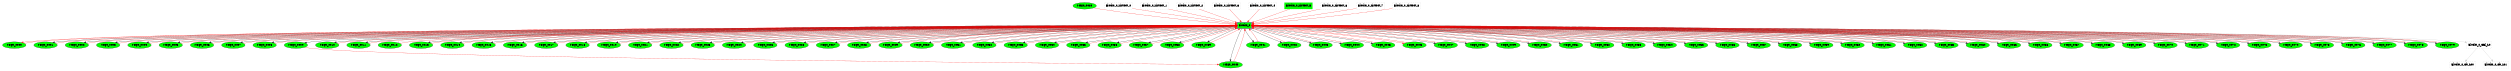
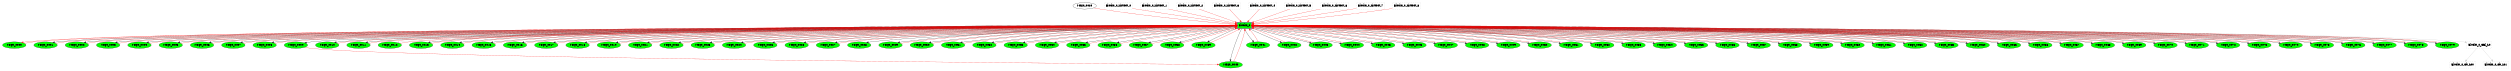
(1085, 6) -> (1085, 6)
(1298, 6) -> (1298, 6)
(1052, 32) -> none
(1327, 33) -> (1327, 33)
